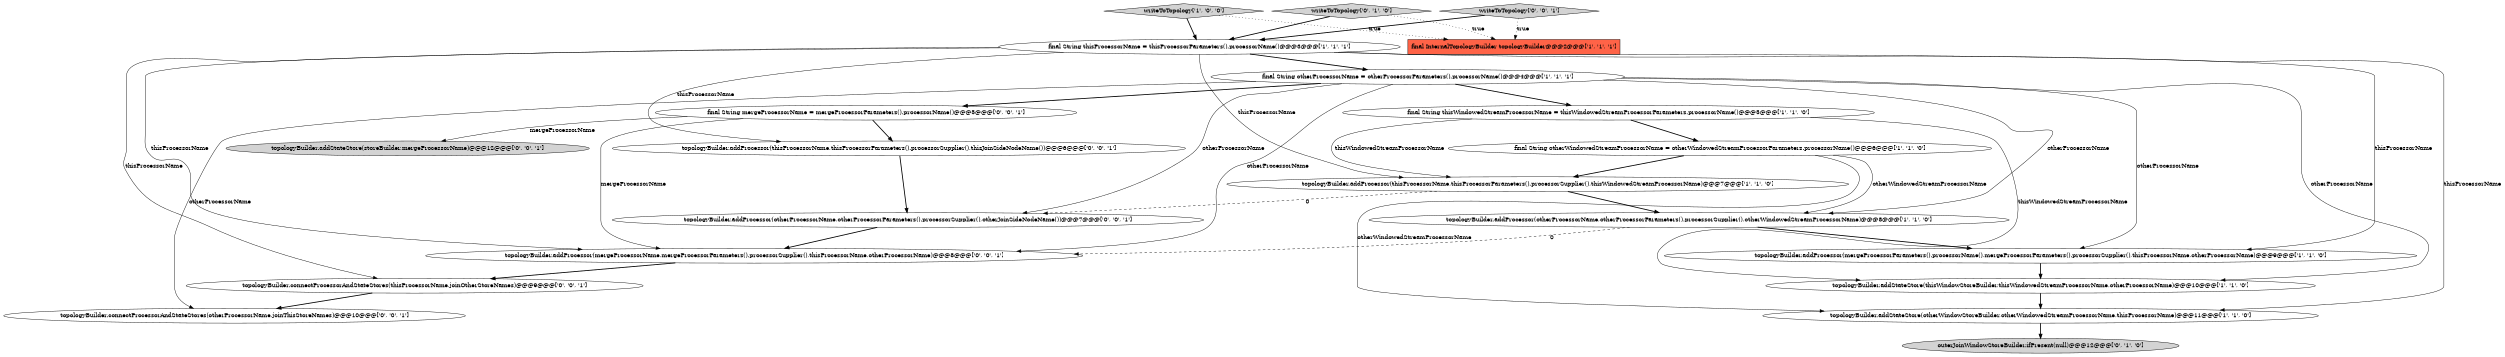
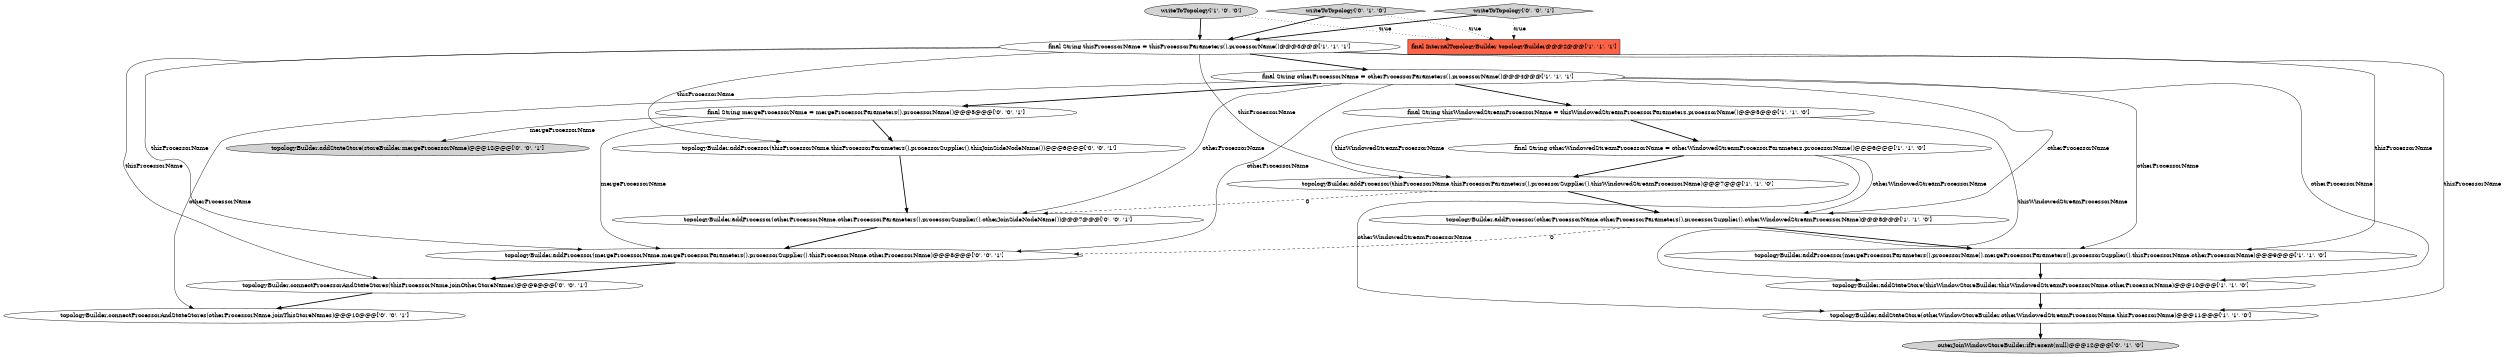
(1184, 11) -> (1201, 11)
